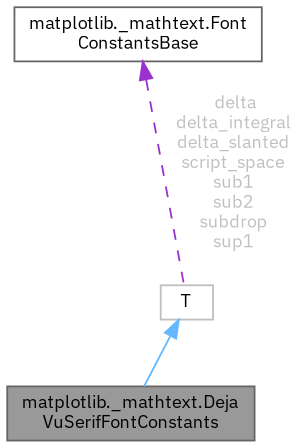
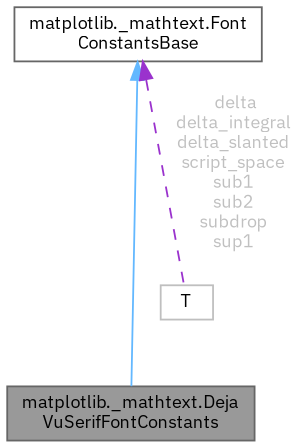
(157, 361) -> (134, 233)
